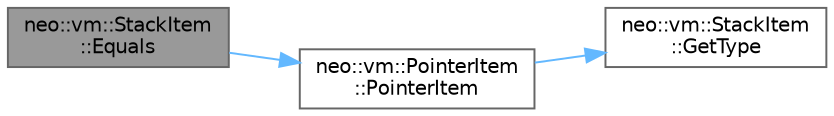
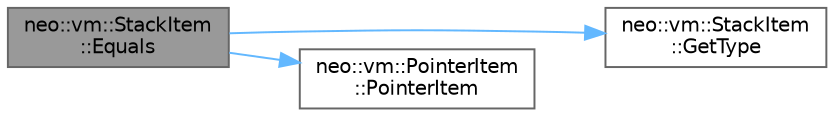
(560, 59) -> (407, 30)
